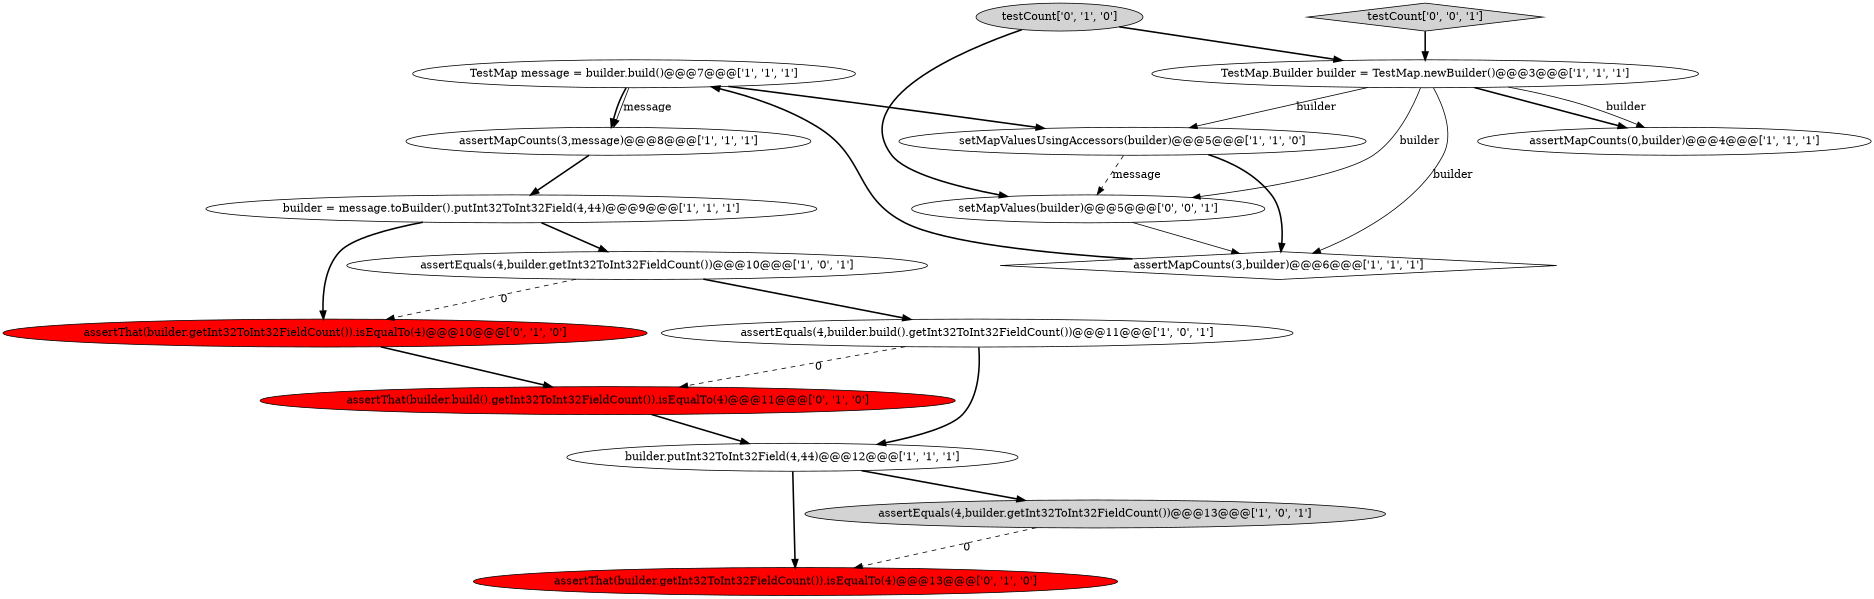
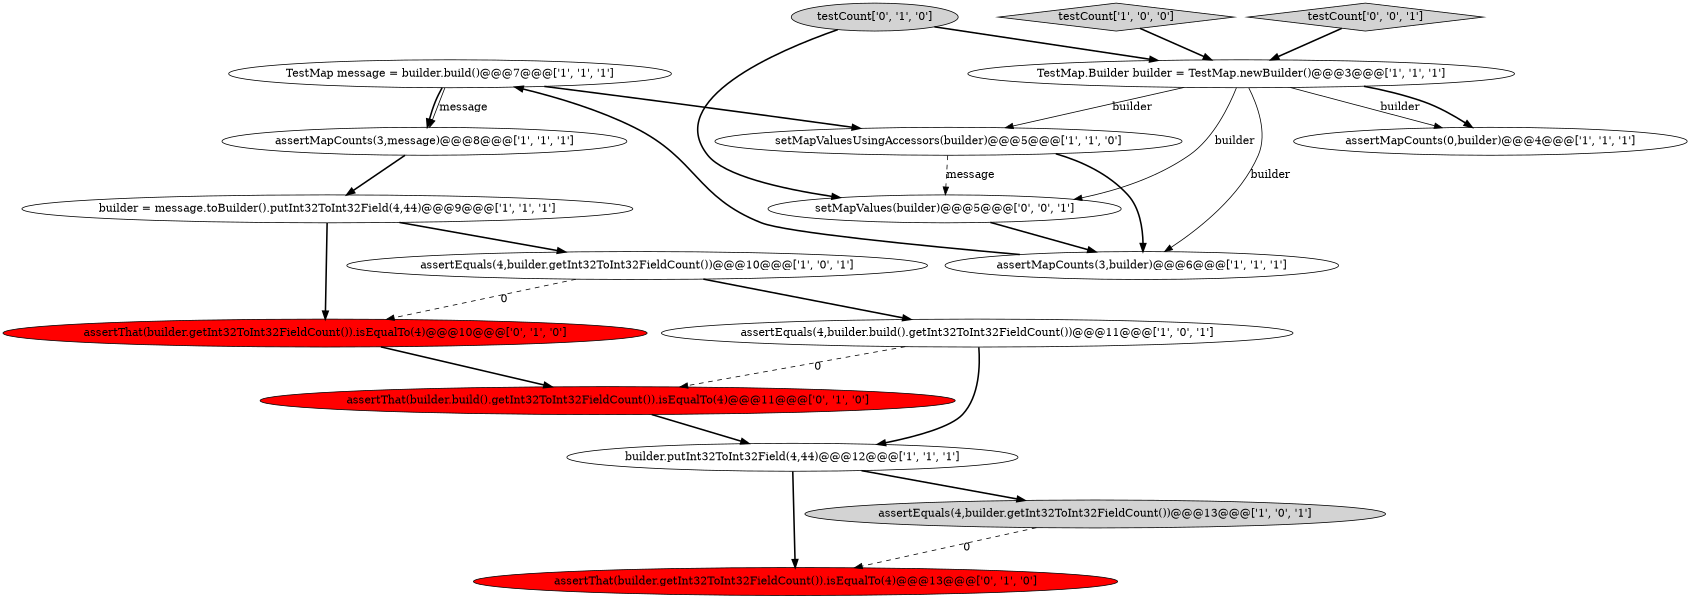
none -> (1116, 17)
(1182, 237) -> (1039, 236)
(1278, 266) -> (1142, 266)
